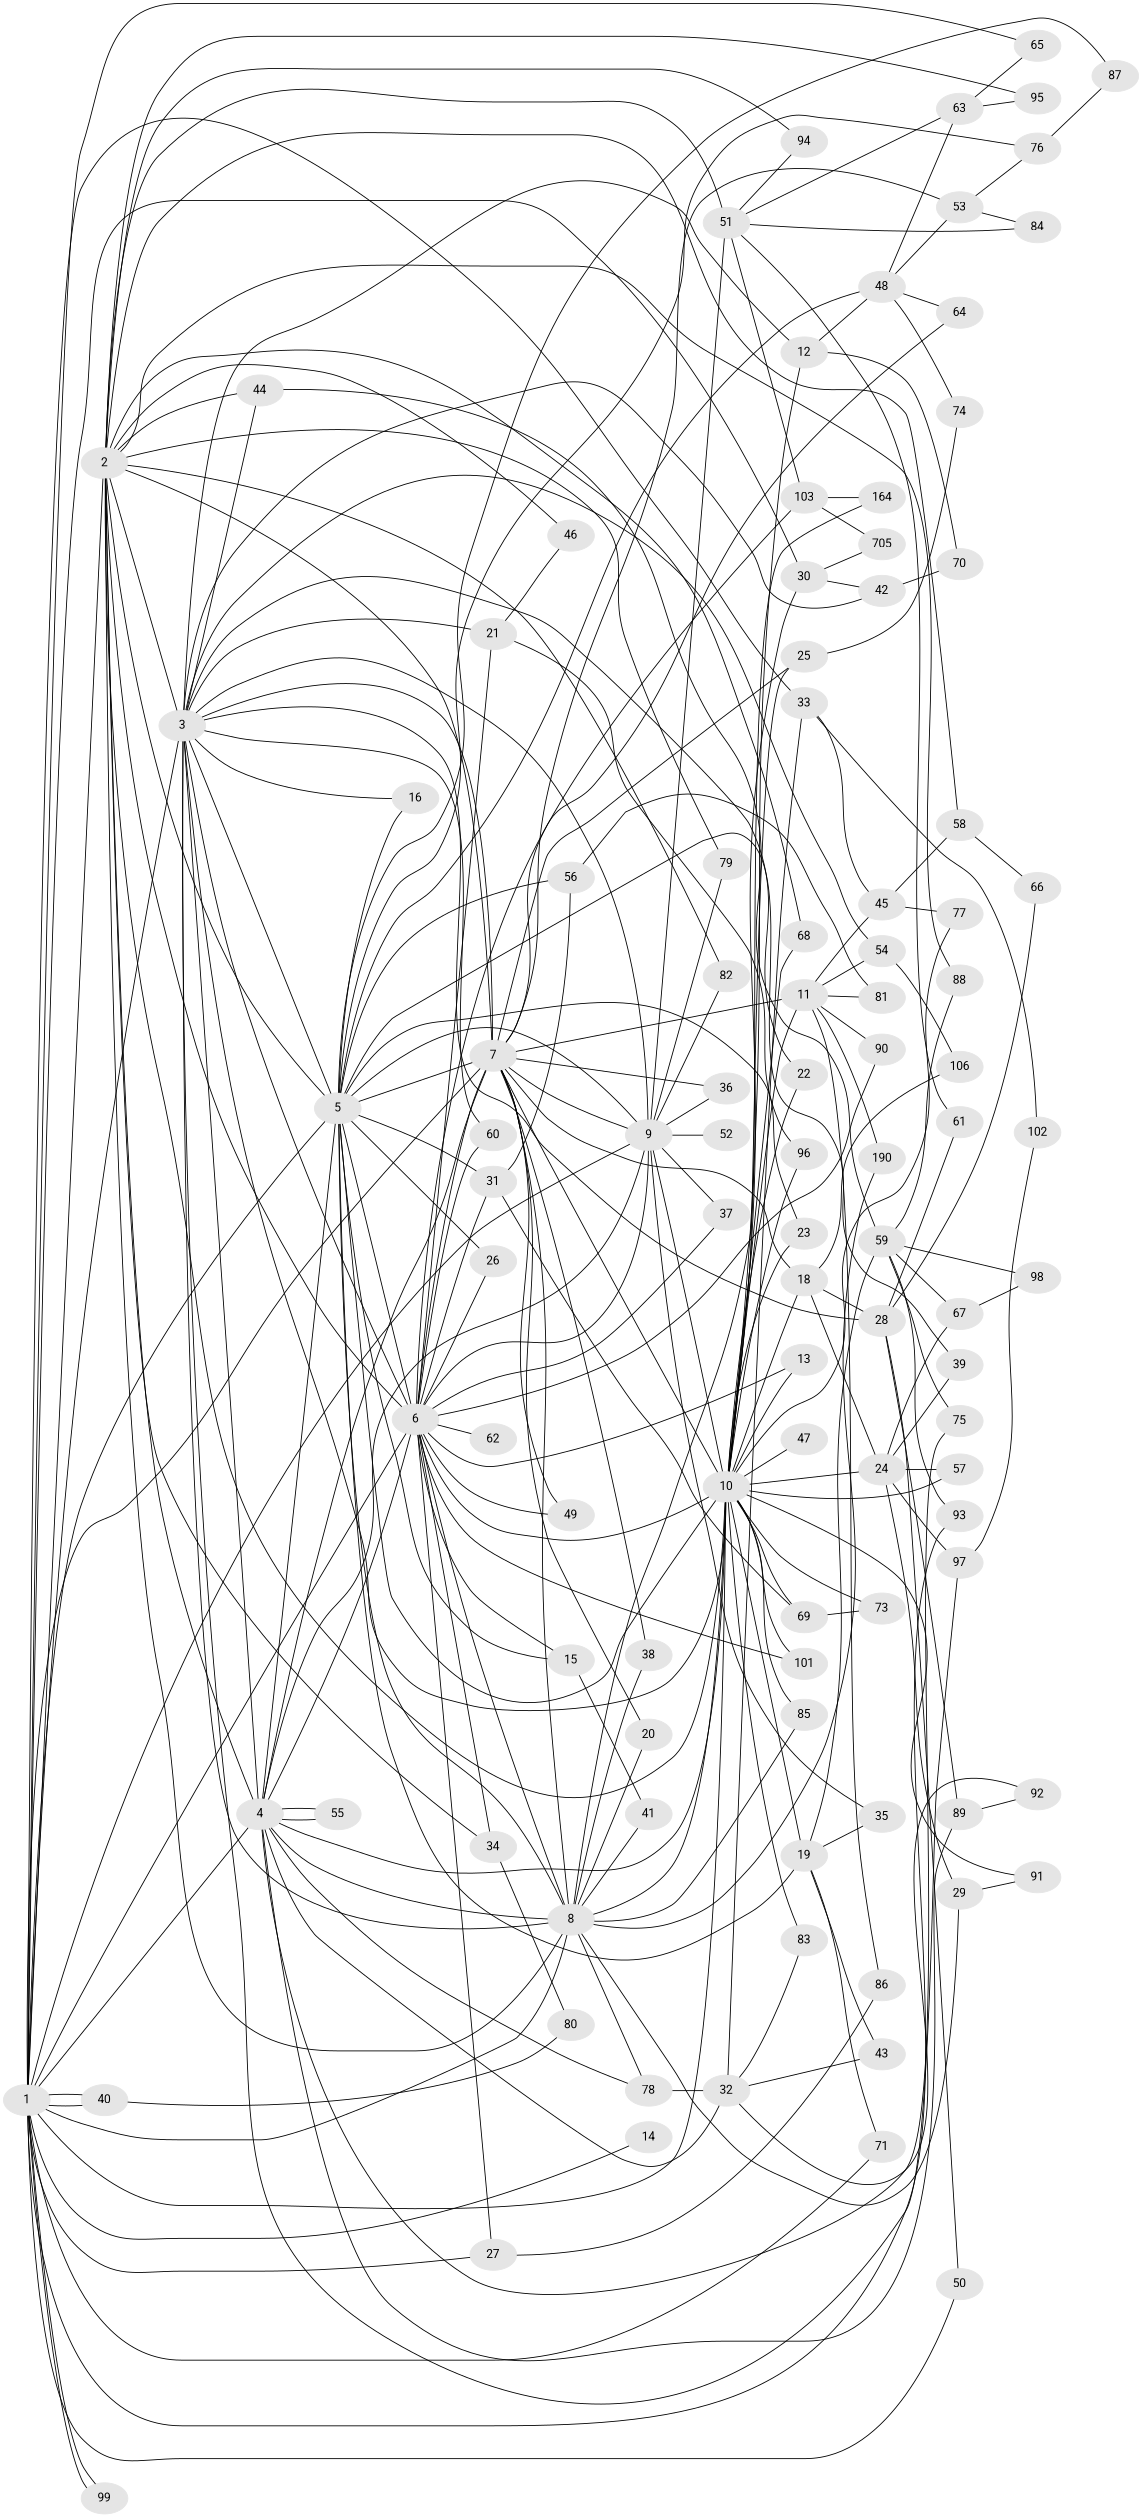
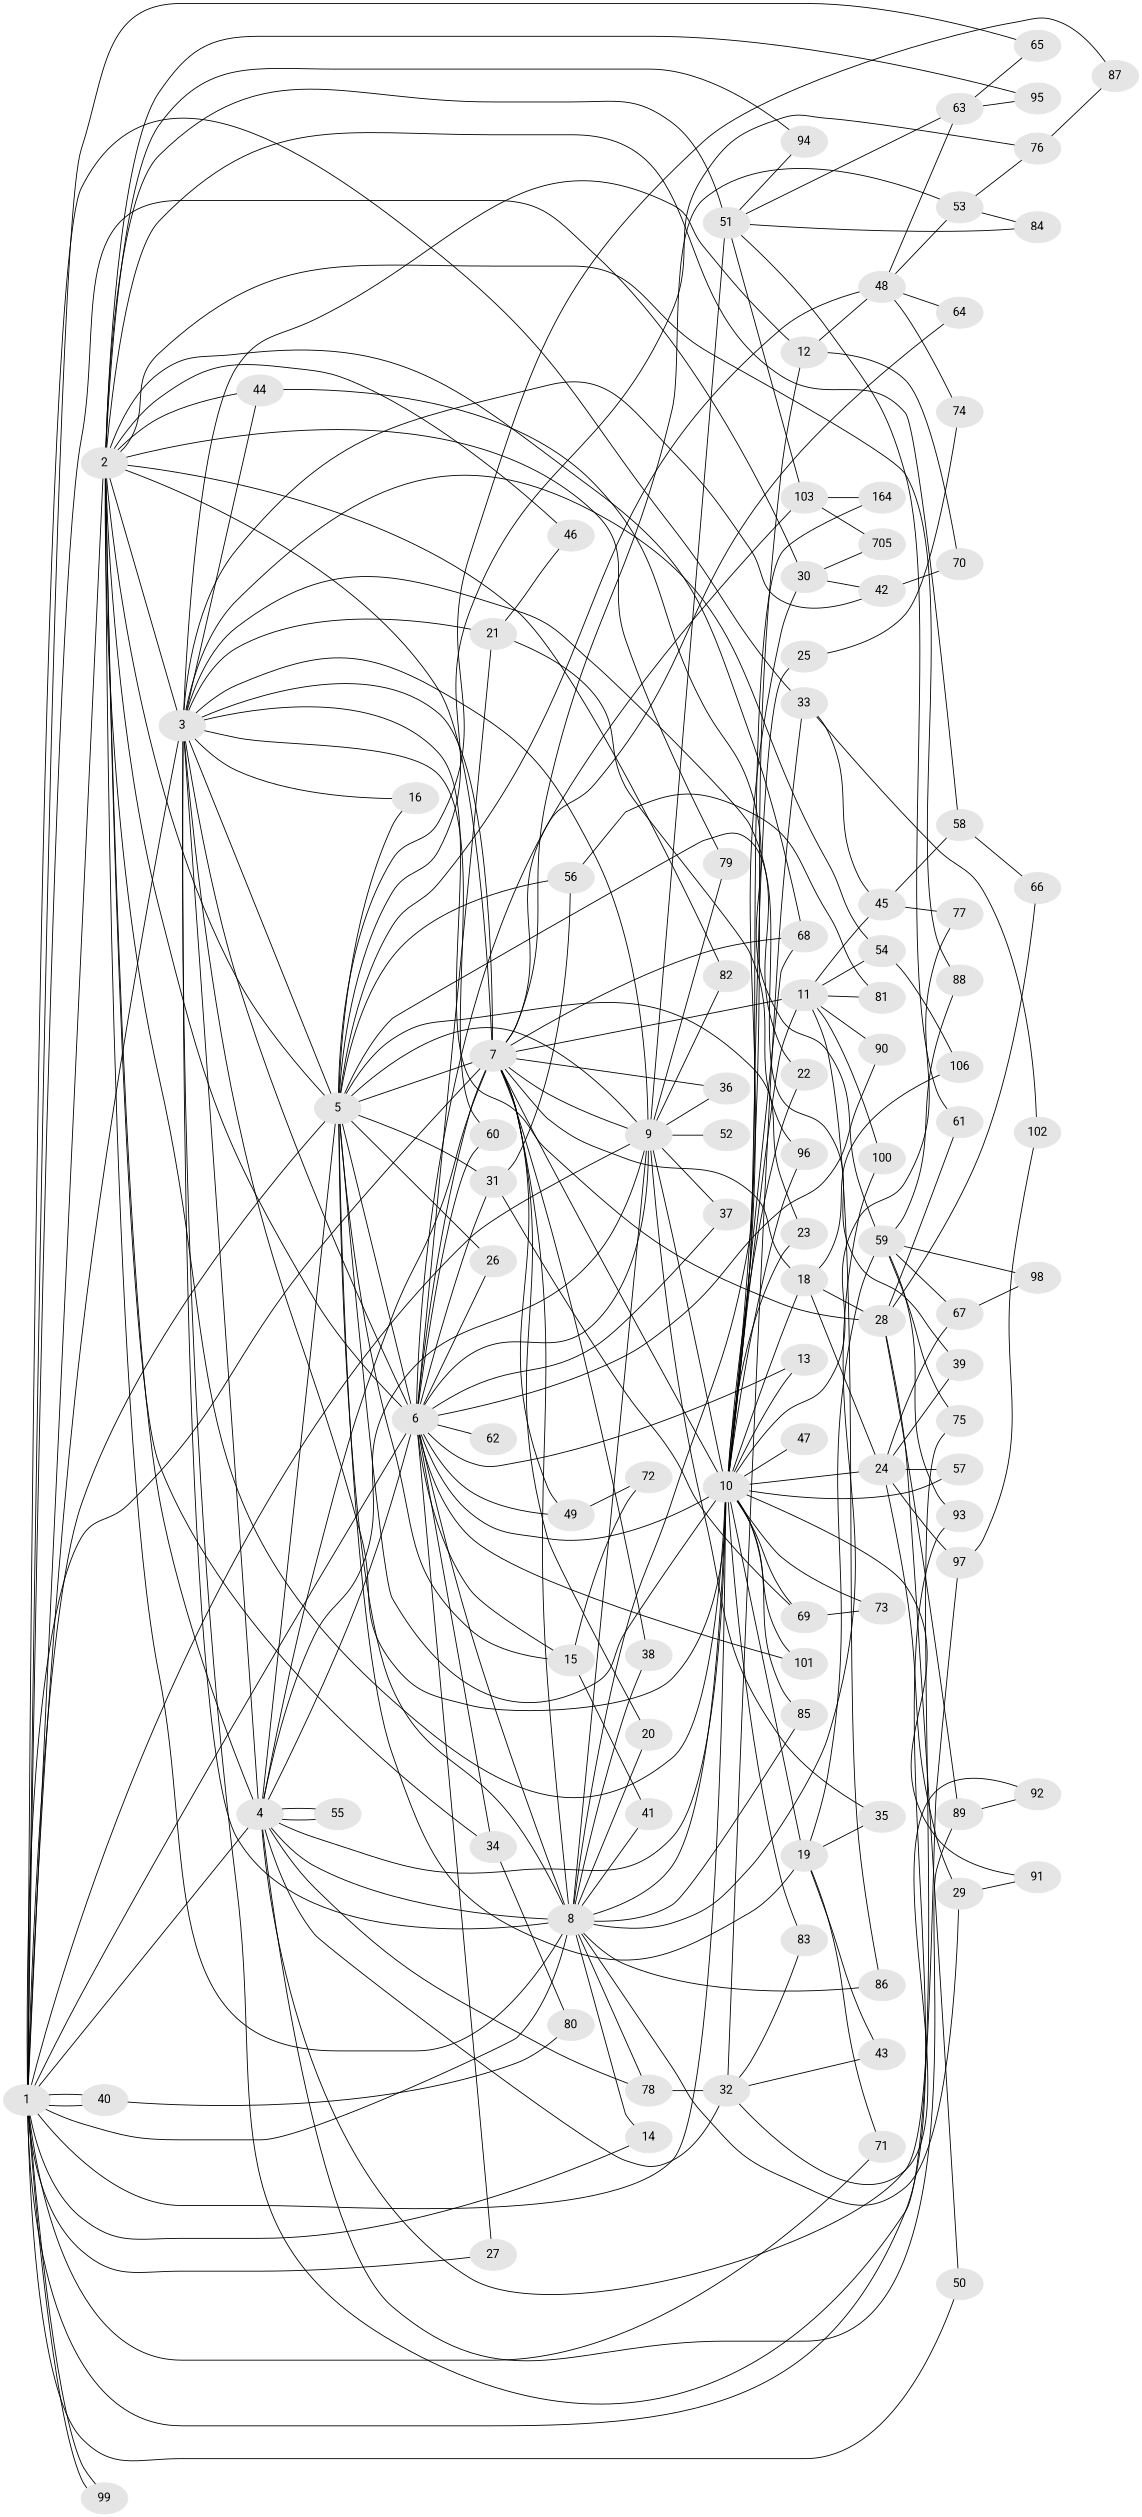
(591, 820) -> (640, 977)
(882, 1158) -> (882, 1158)
none -> (649, 1477)
none -> (612, 1509)
none -> (603, 2031)
(730, 2180) -> (715, 1986)
